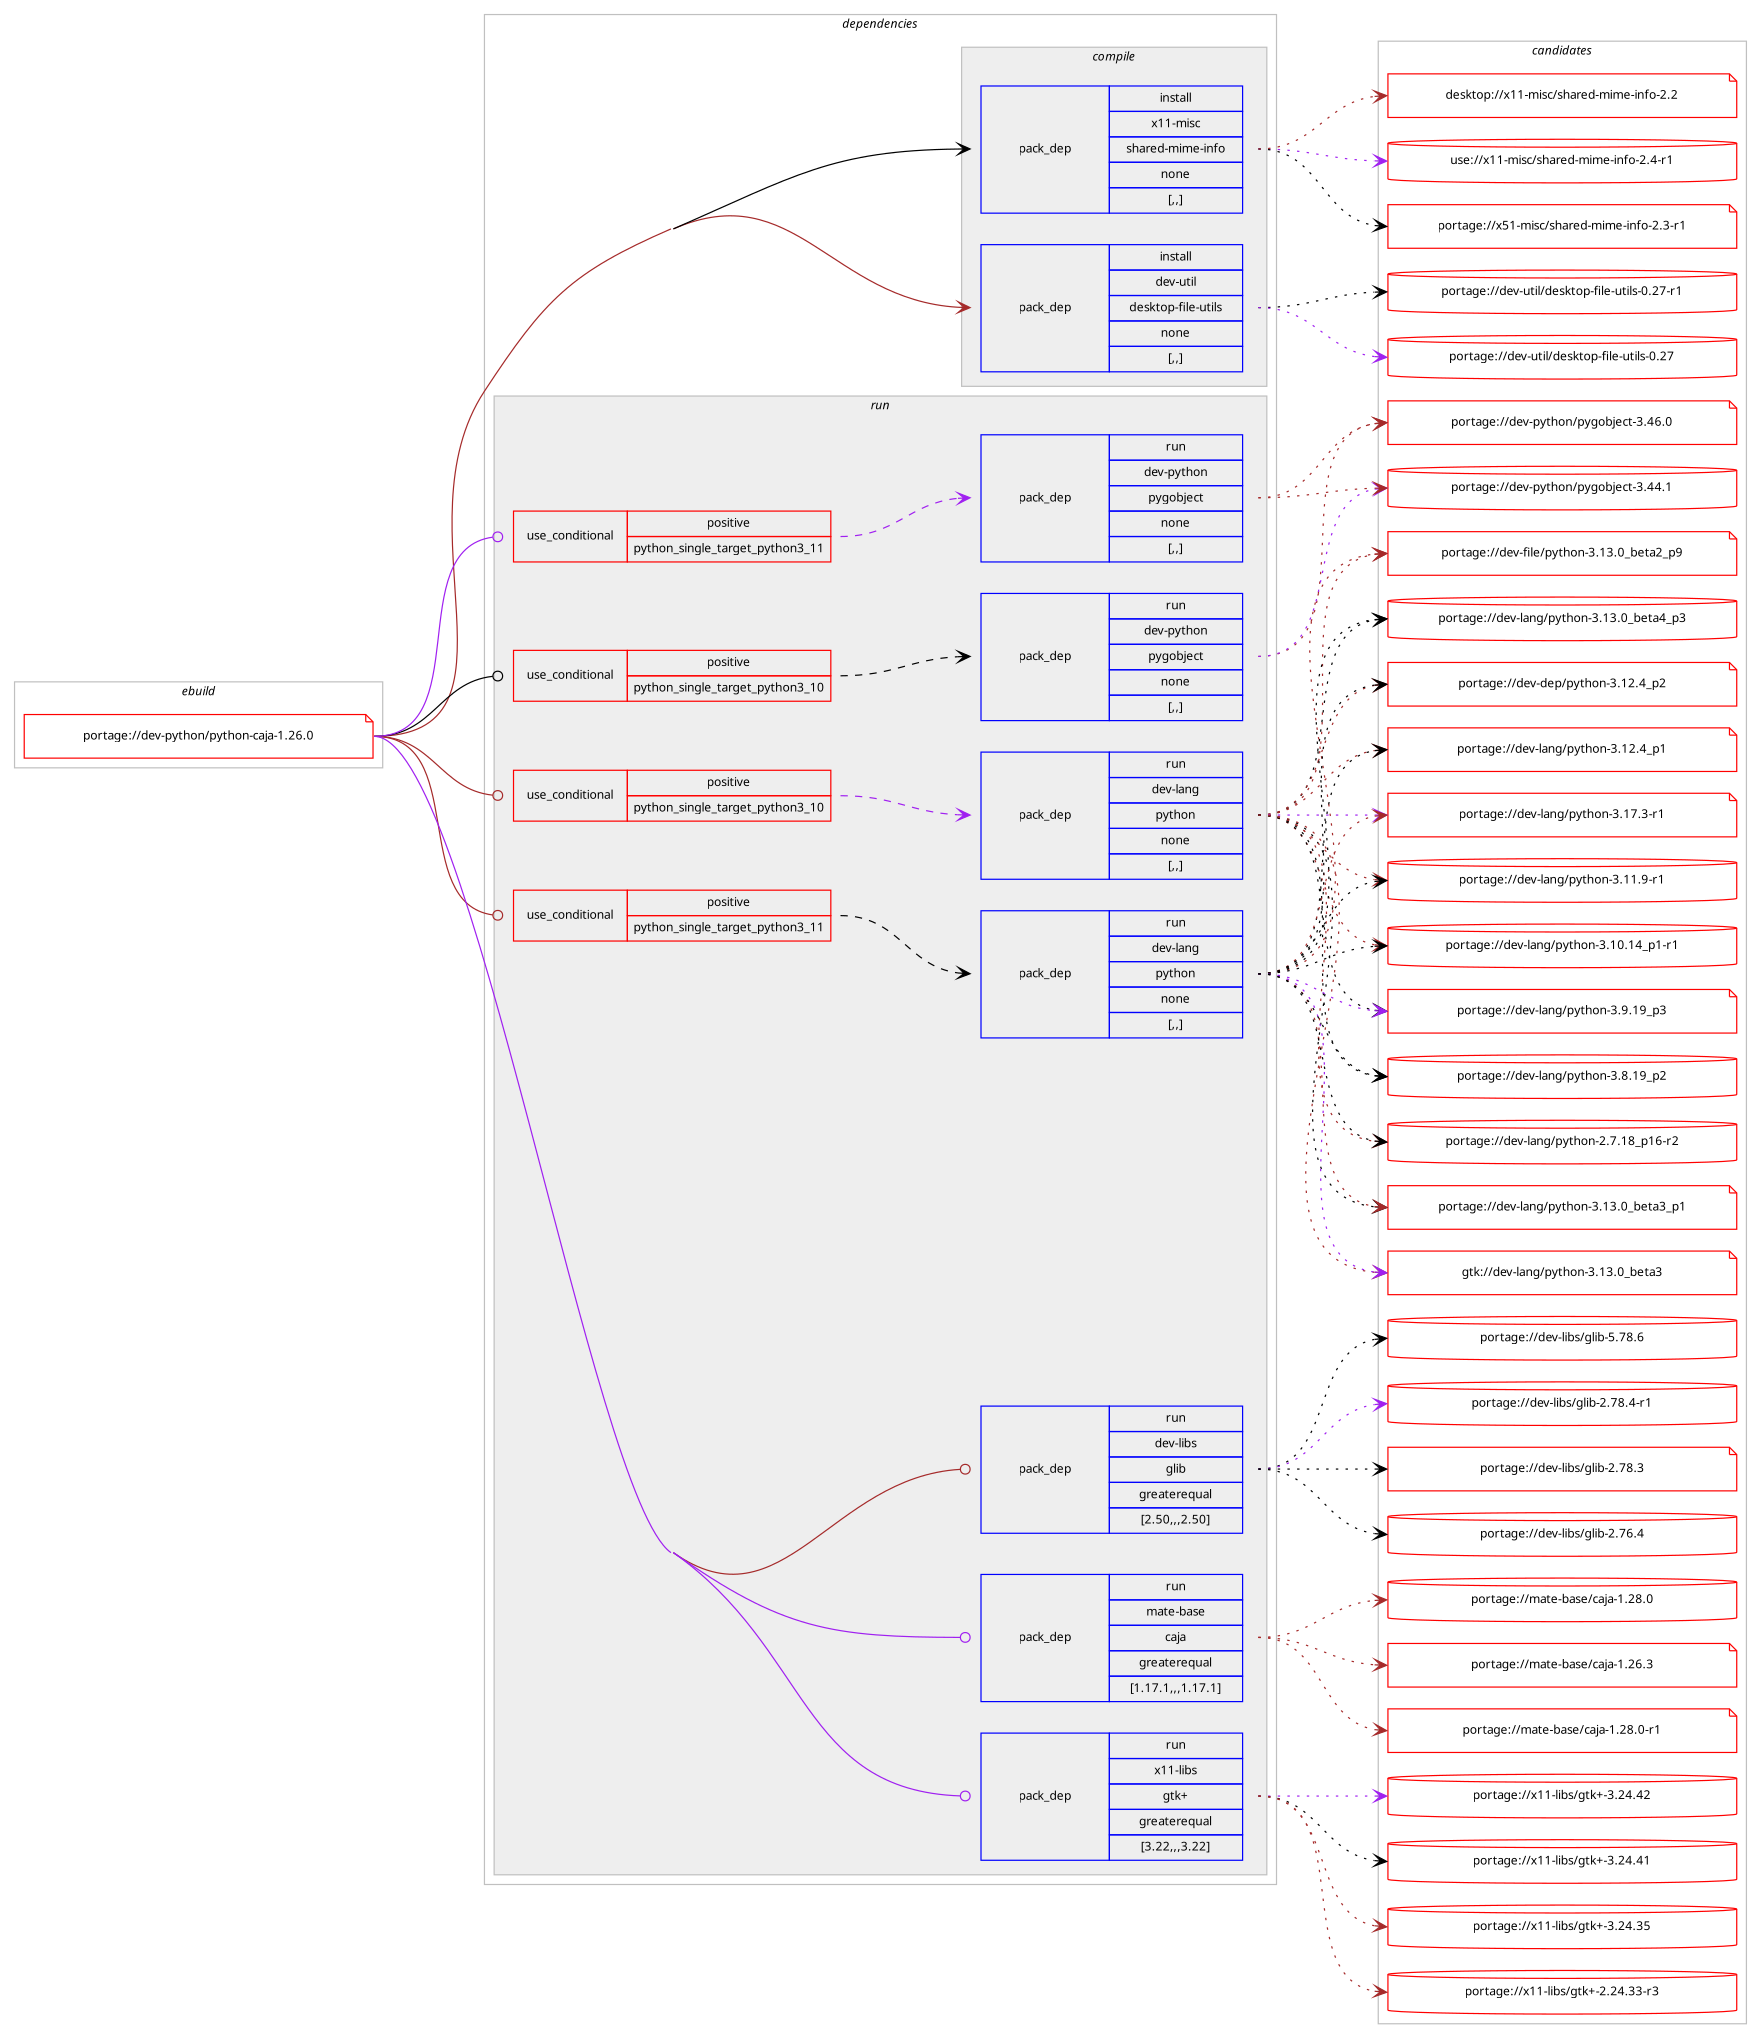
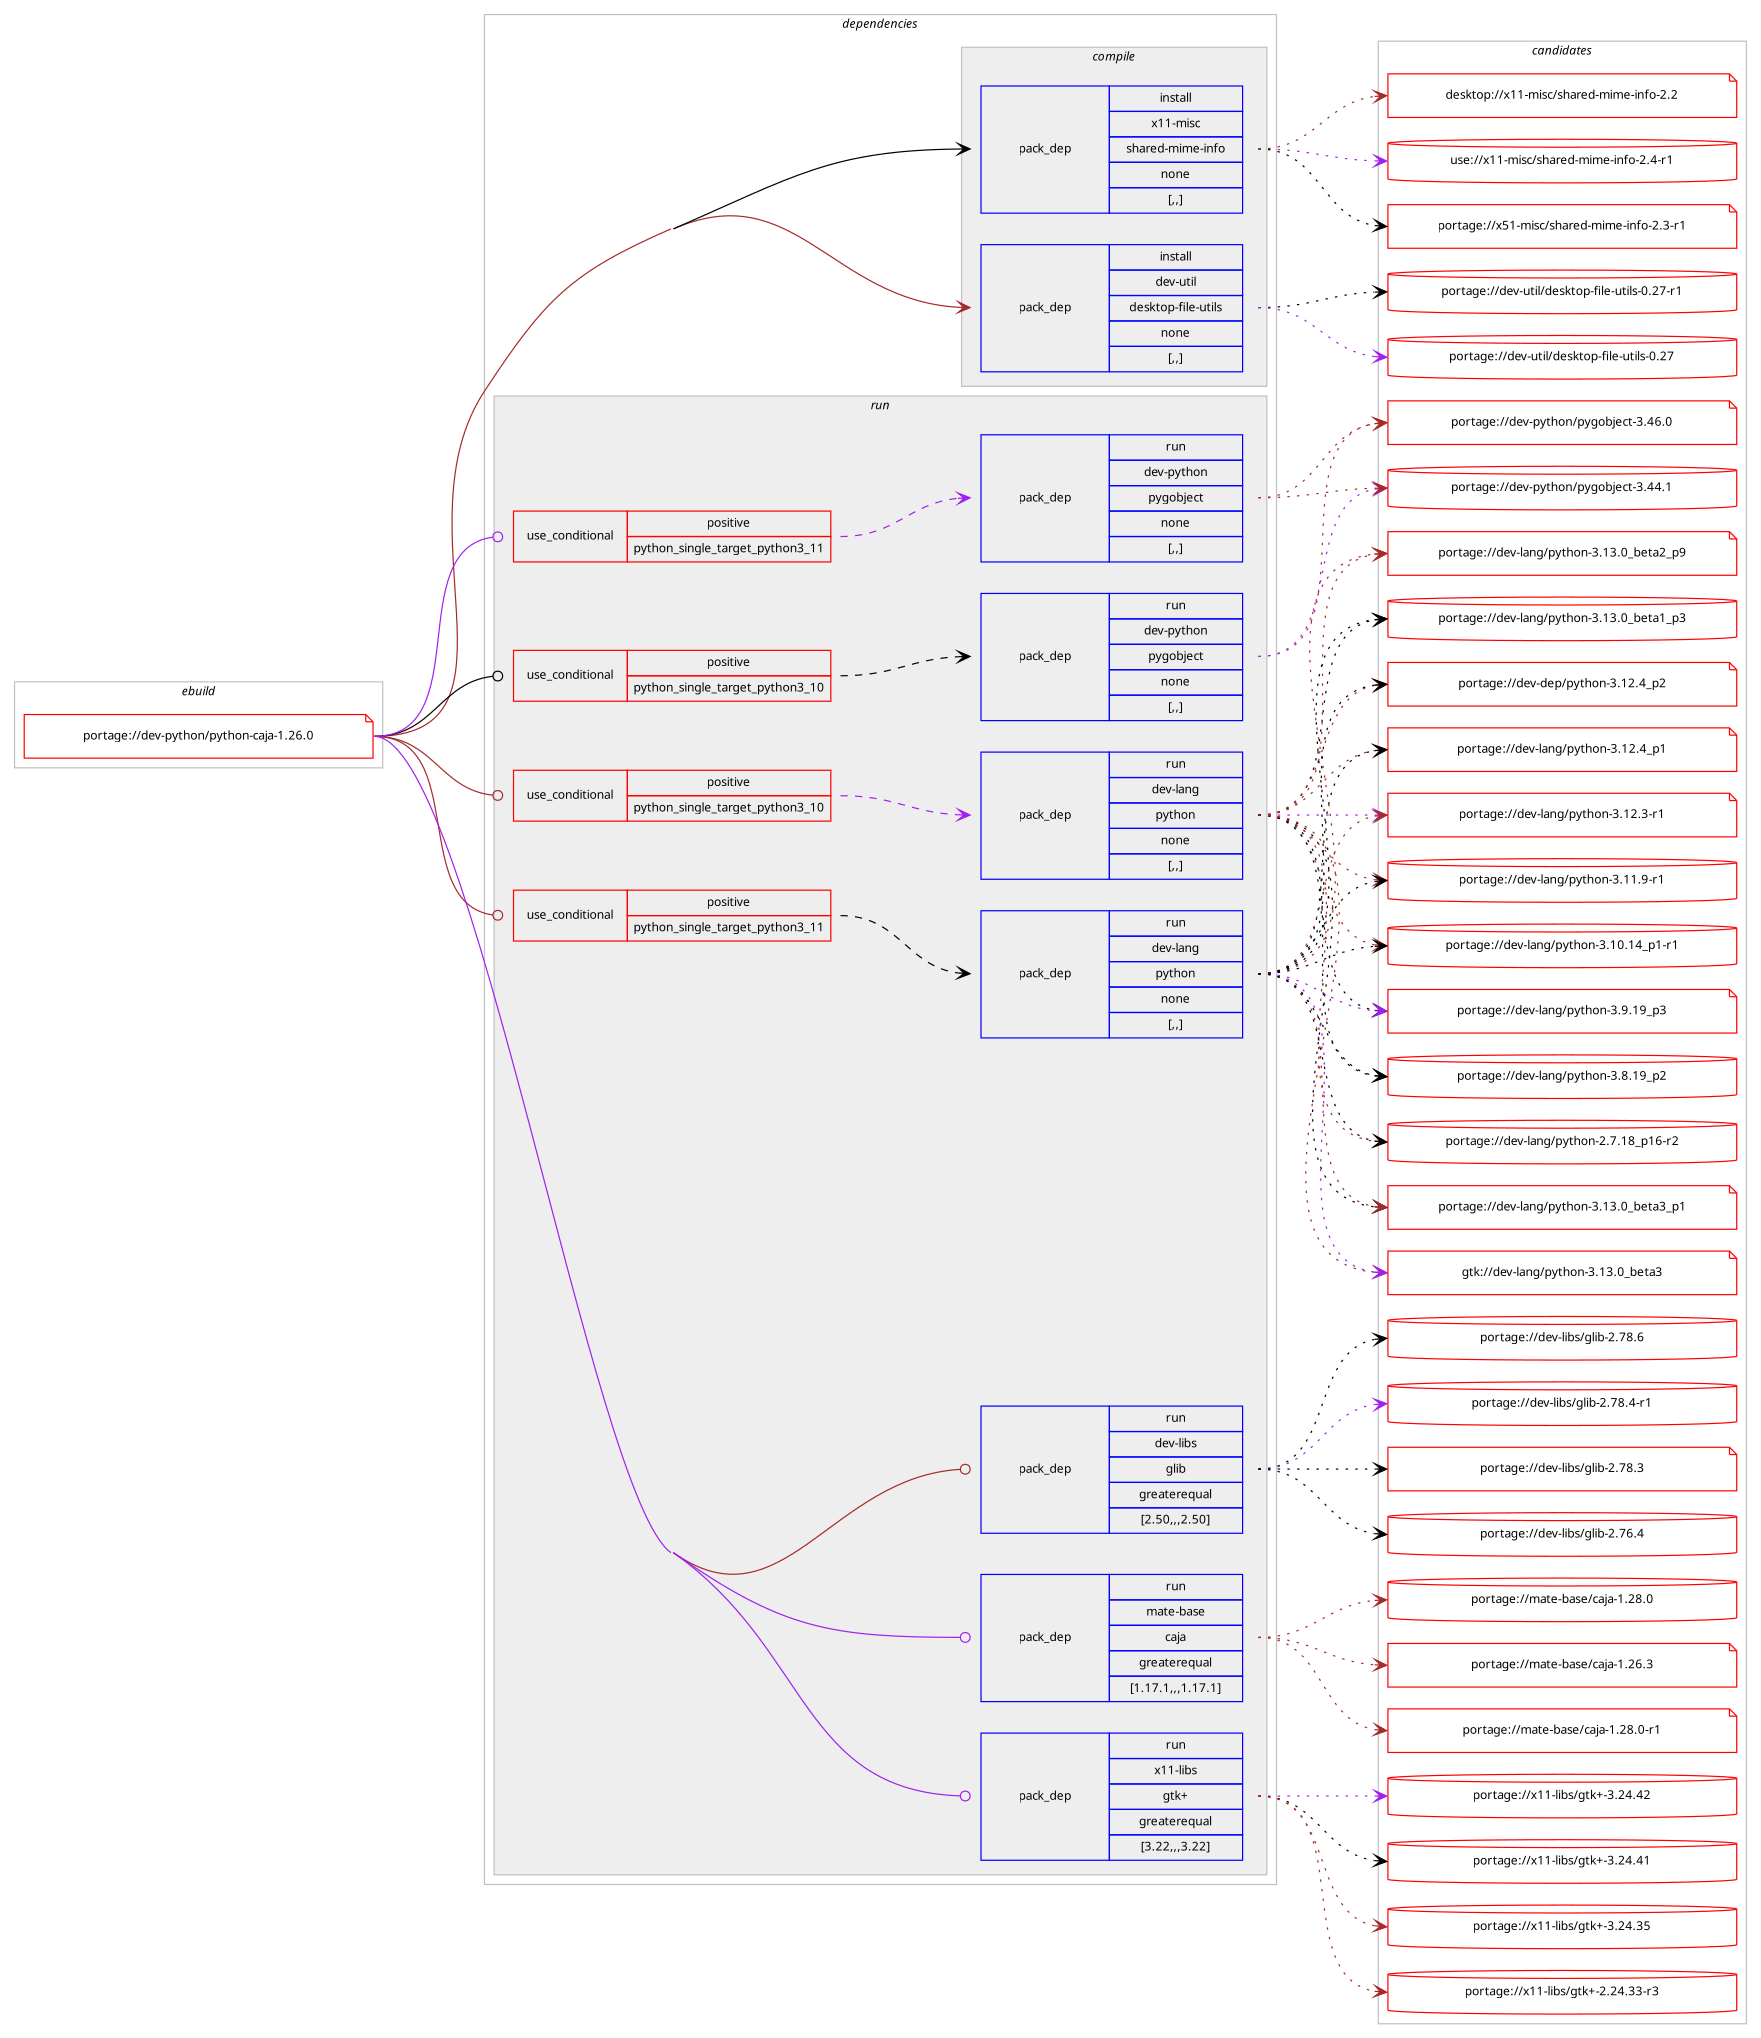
(1562, 553) -> (1562, 553)
(1562, 619) -> (1562, 619)
(1562, 815) -> (1562, 815)
(1562, 1338) -> (1562, 1338)
